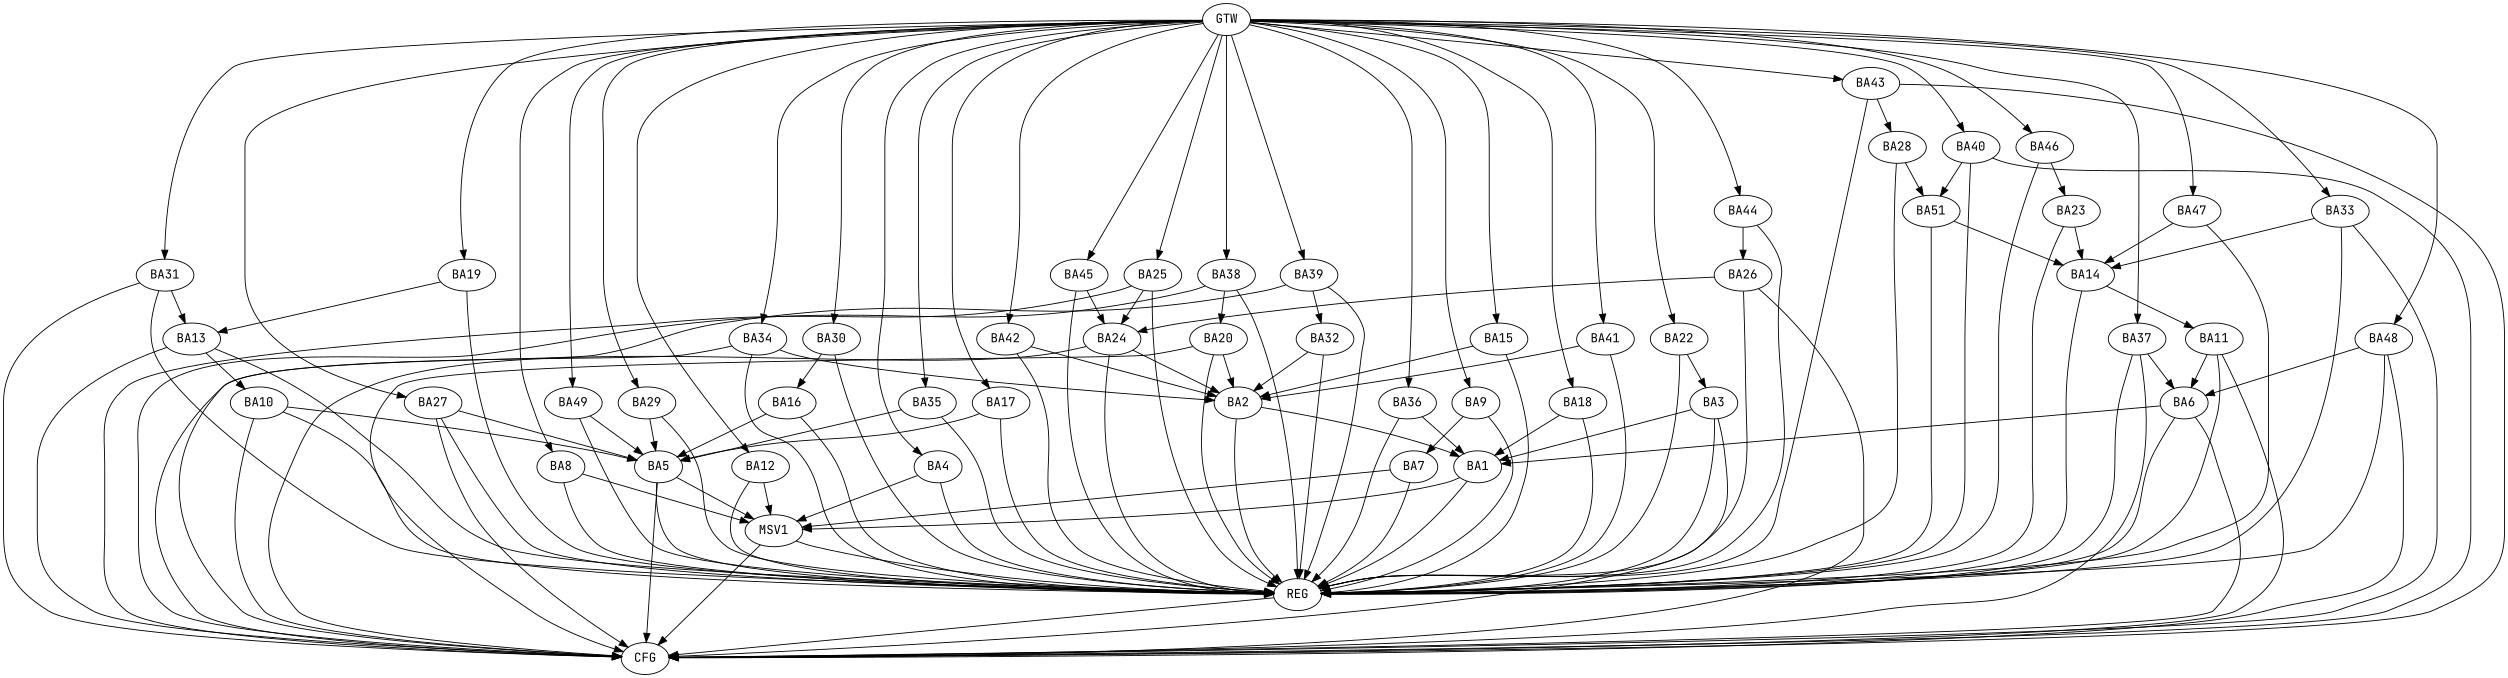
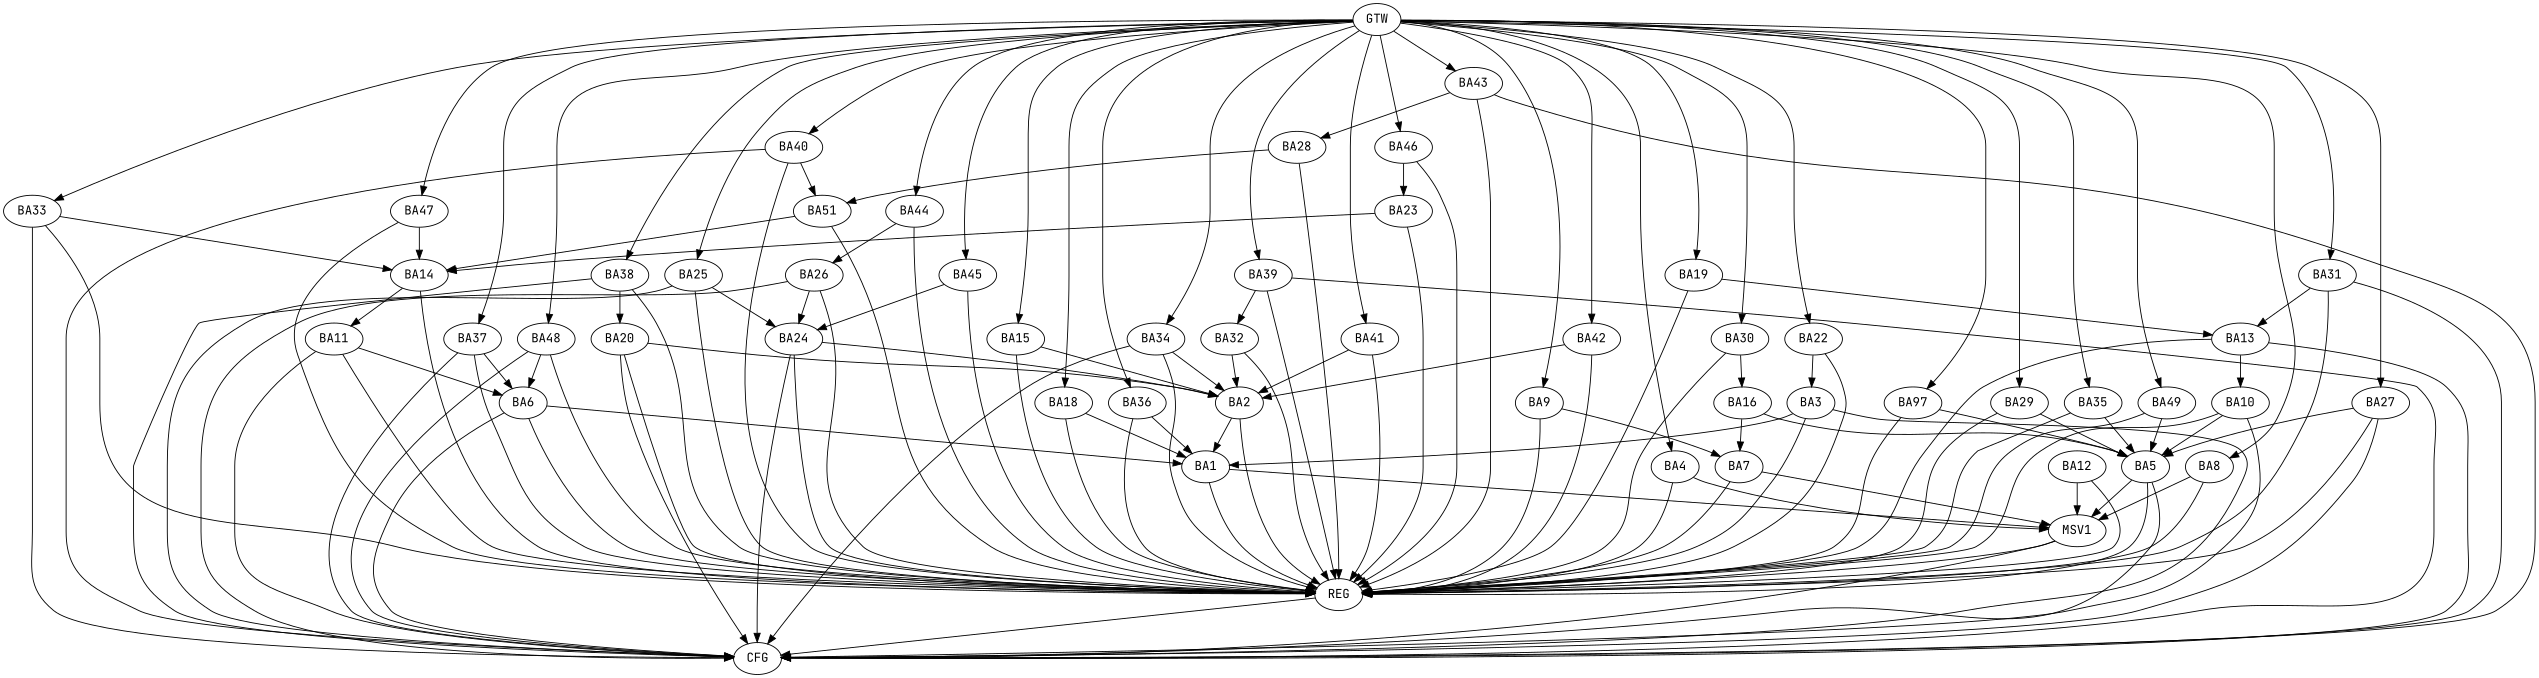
(740, 69) -> none
(1001, 403) -> (1913, 403)
(901, 555) -> (1741, 432)
